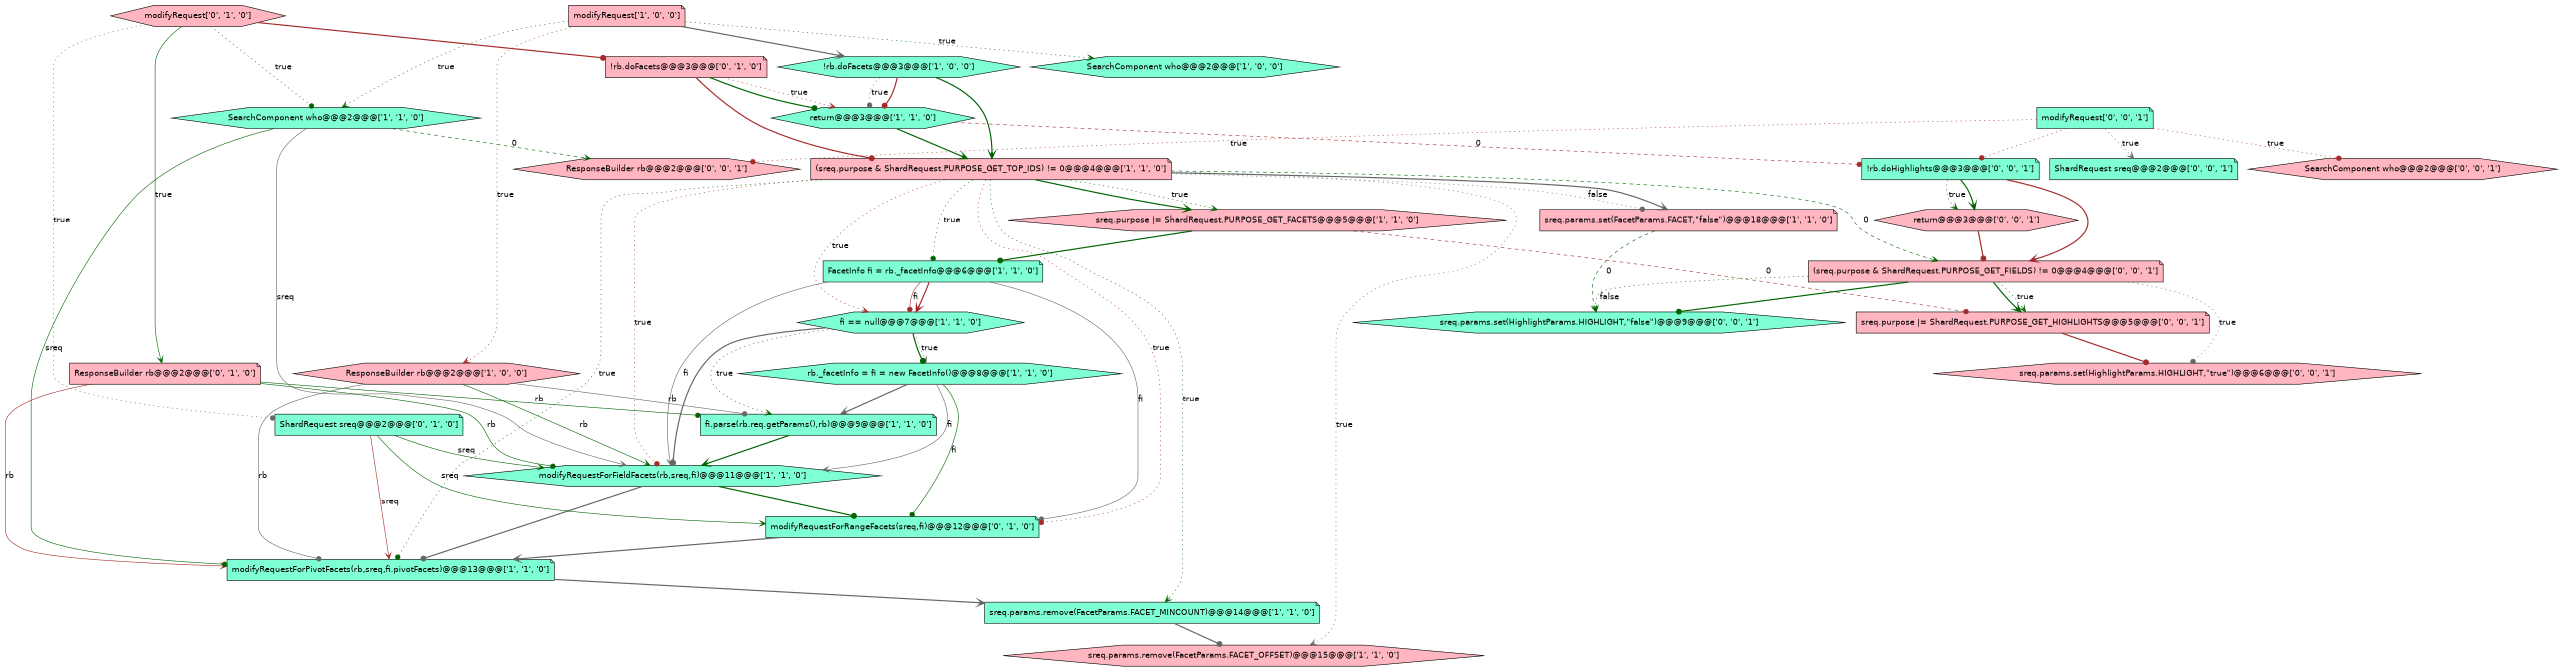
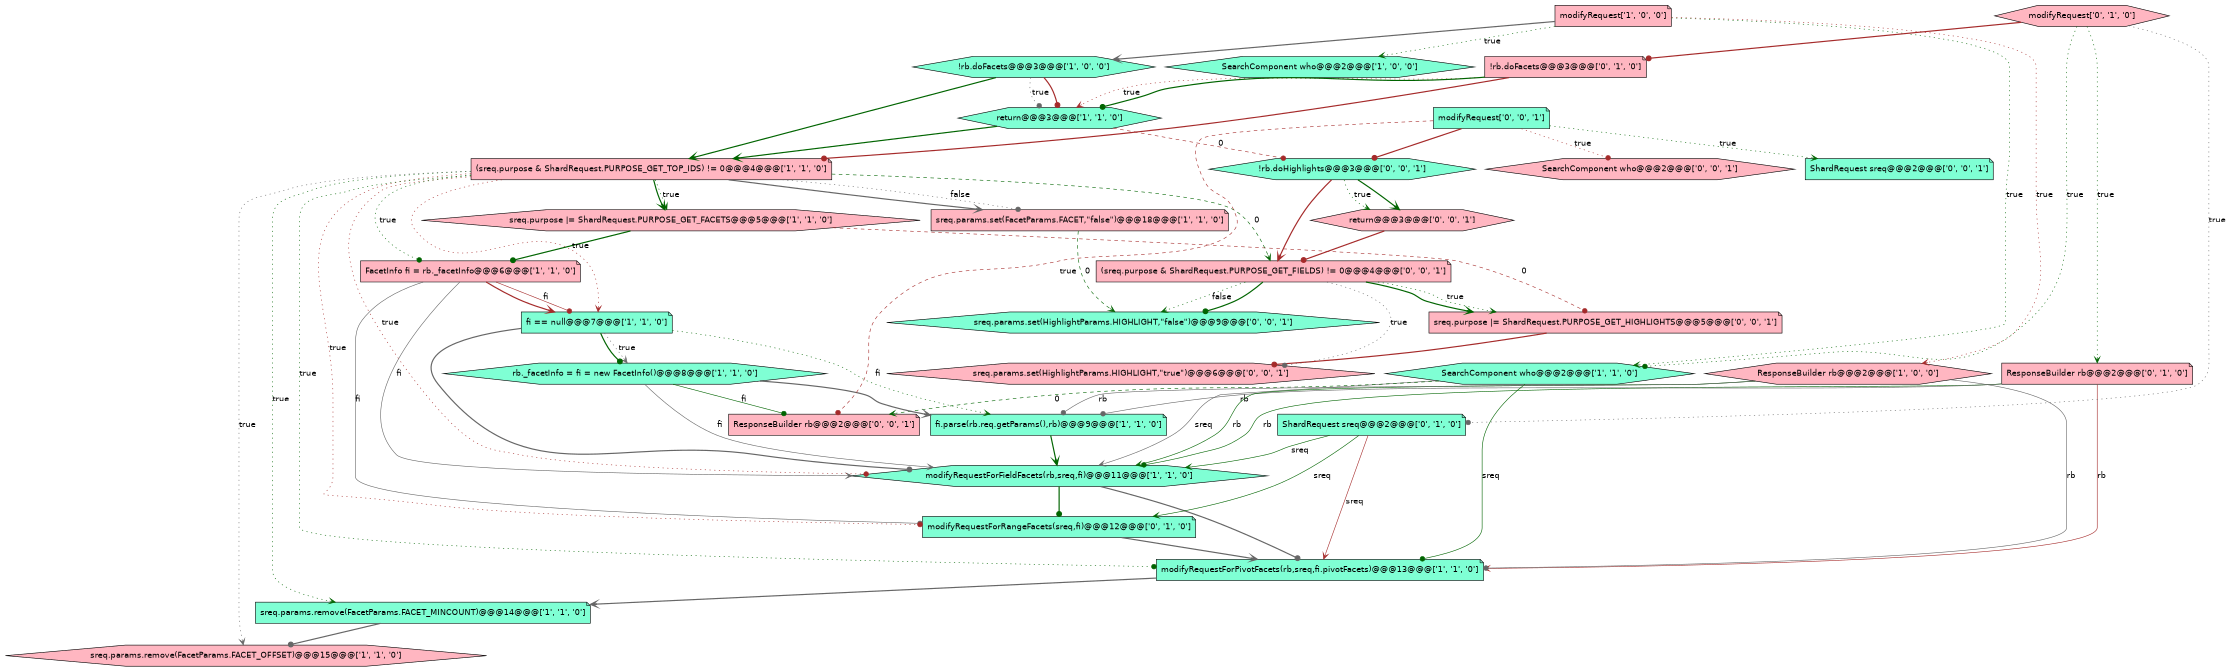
(1396, 135) -> (1169, 252)
(2117, 142) -> (1681, 142)
(2025, 143) -> (1419, 143)
(657, 169) -> (824, 425)
(1950, 169) -> (1342, 169)
(155, 187) -> (2097, 191)
(933, 271) -> (470, 271)
(911, 323) -> (597, 323)
(725, 374) -> (878, 374)
(478, 399) -> (1553, 388)
(950, 451) -> (727, 399)
